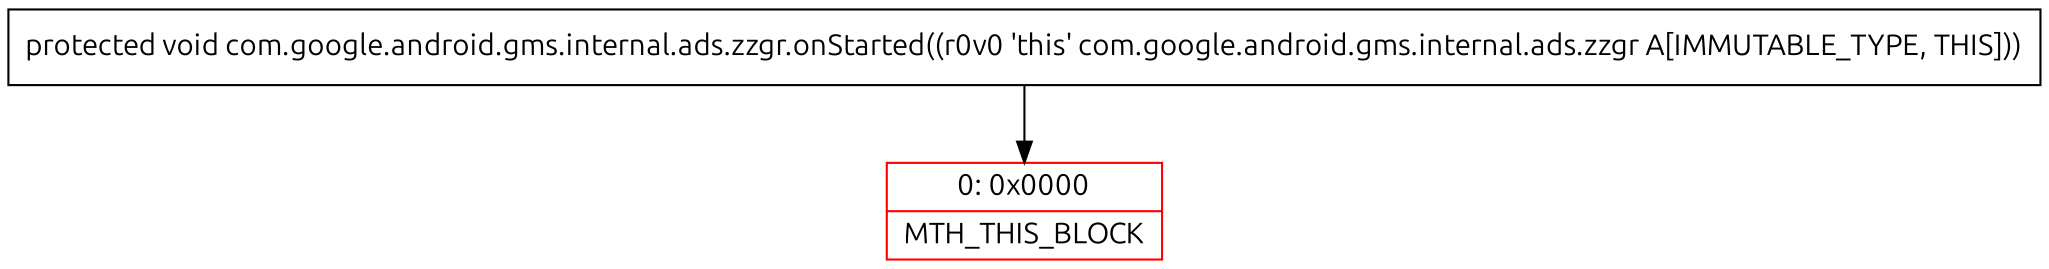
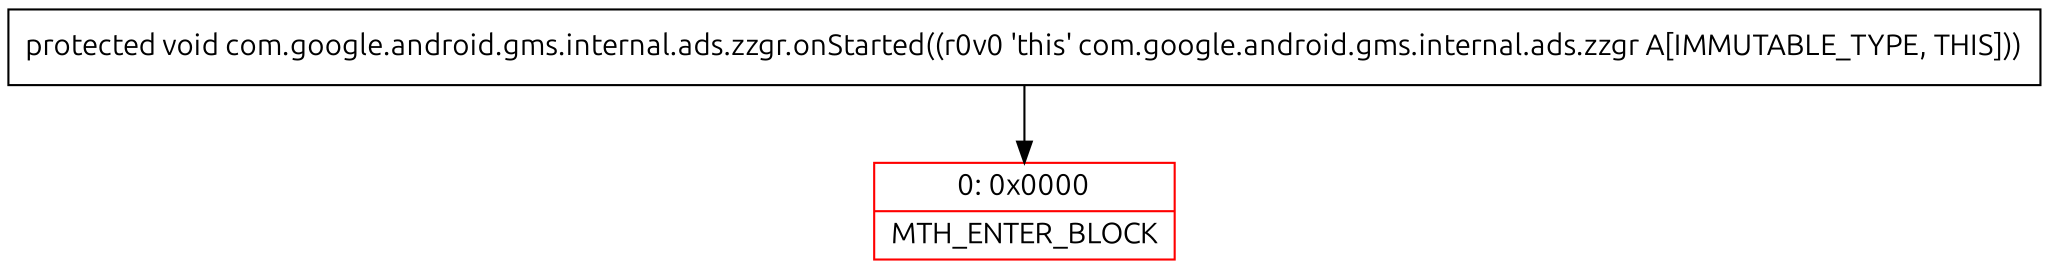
(1024, 234) -> (1024, 234)
